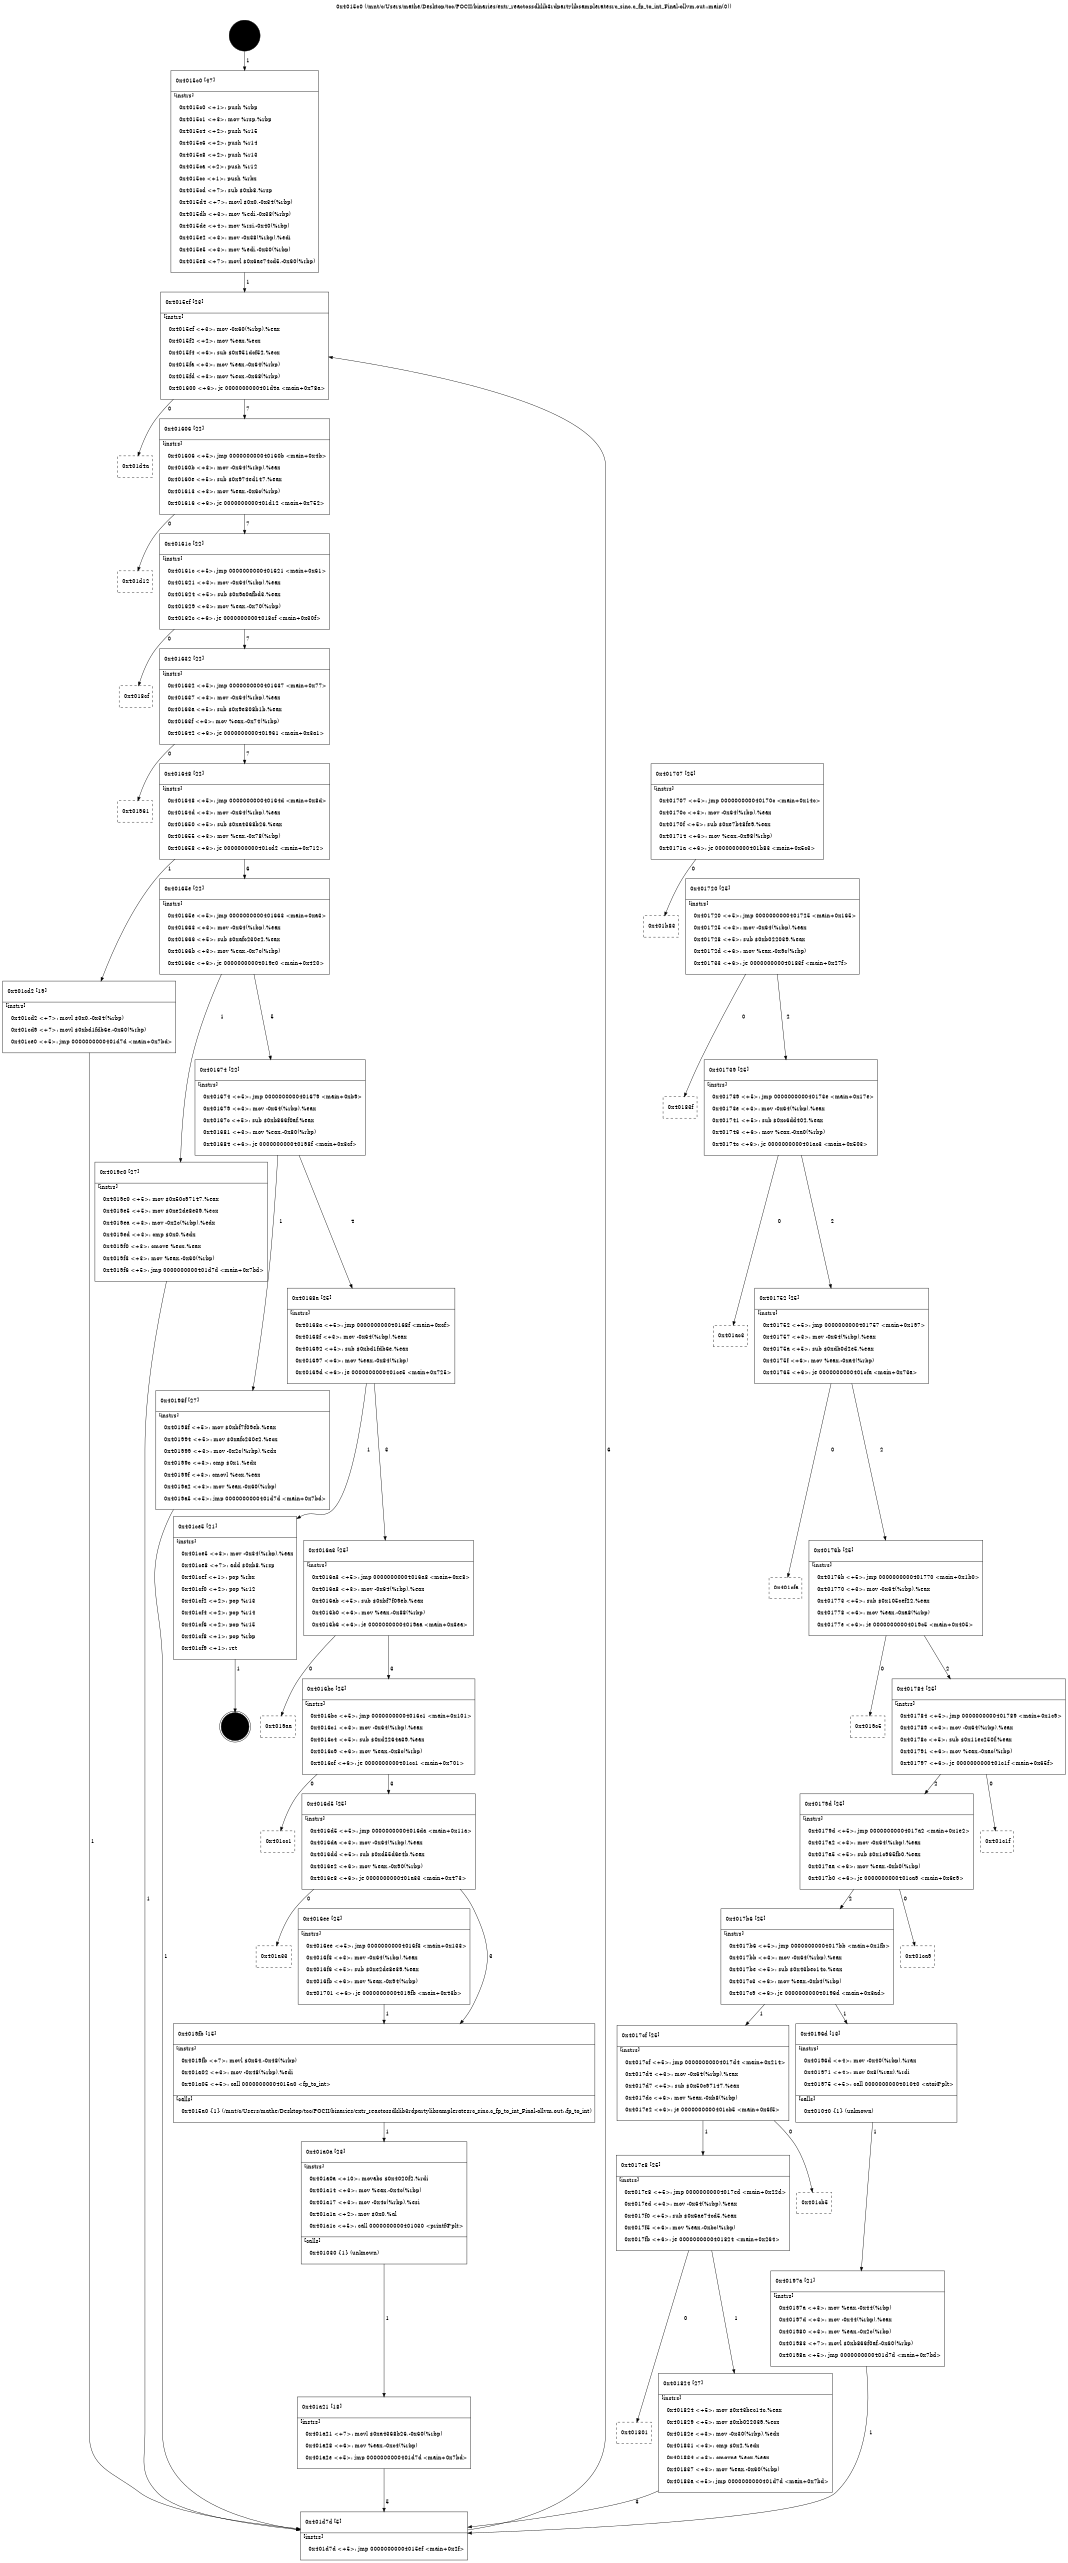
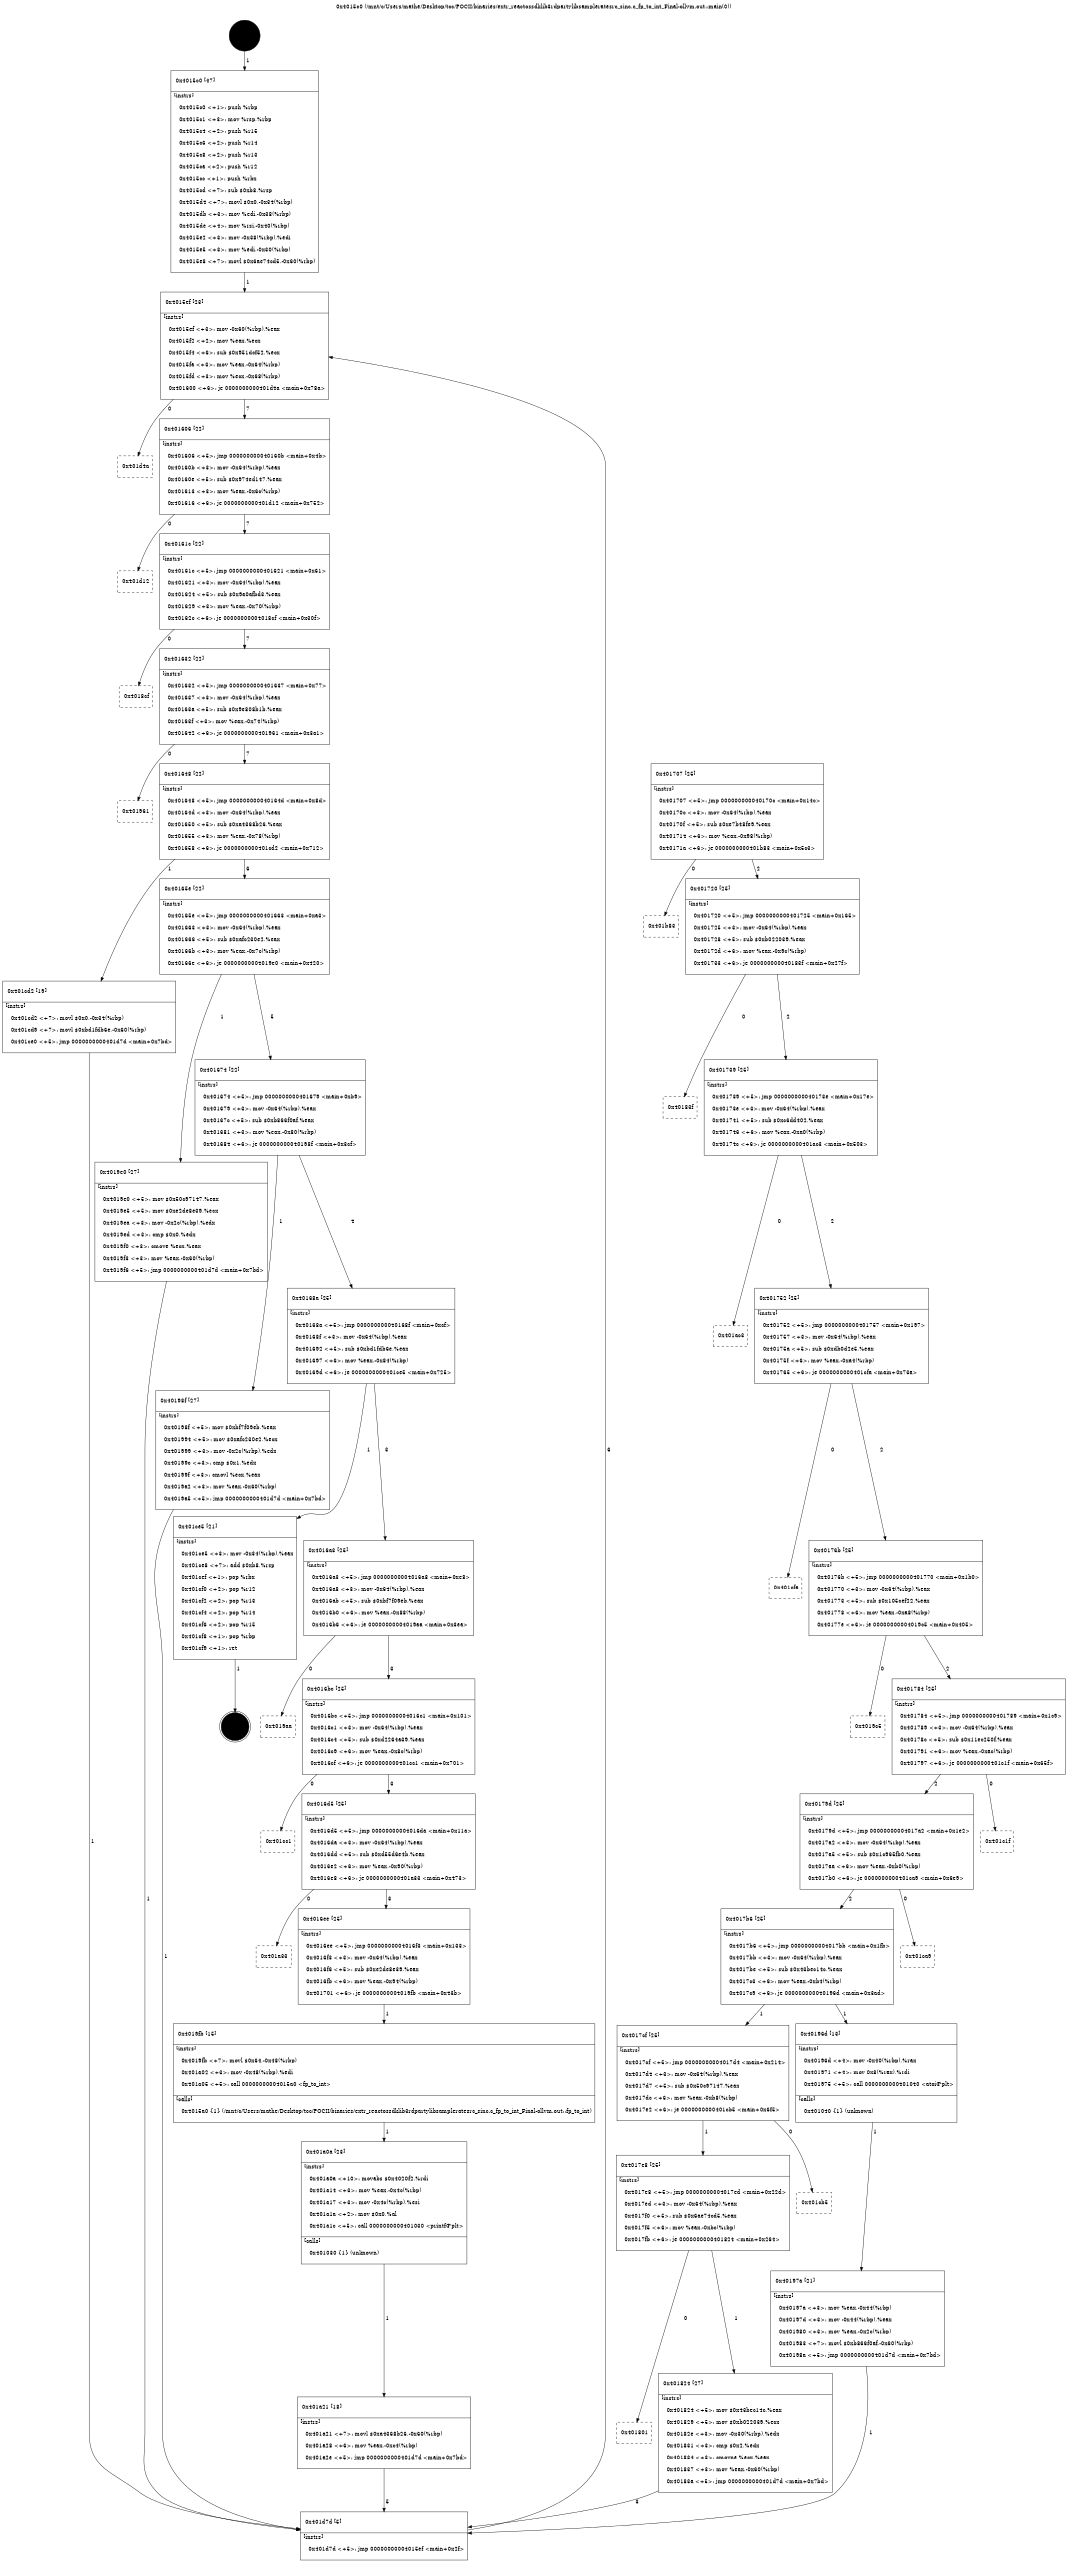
none -> (754, 867)
(487, 1955) -> (386, 1897)
